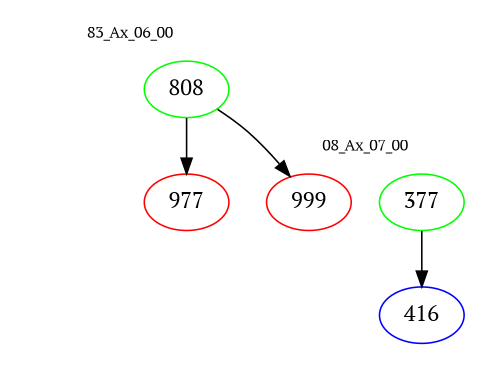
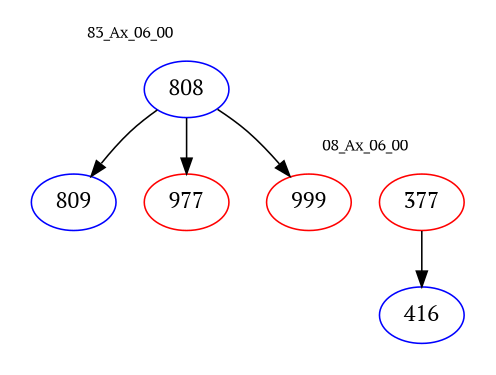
(187, 89) -> (187, 89)
(365, 147) -> (365, 147)
none -> (74, 202)
(422, 202) -> (422, 202)
